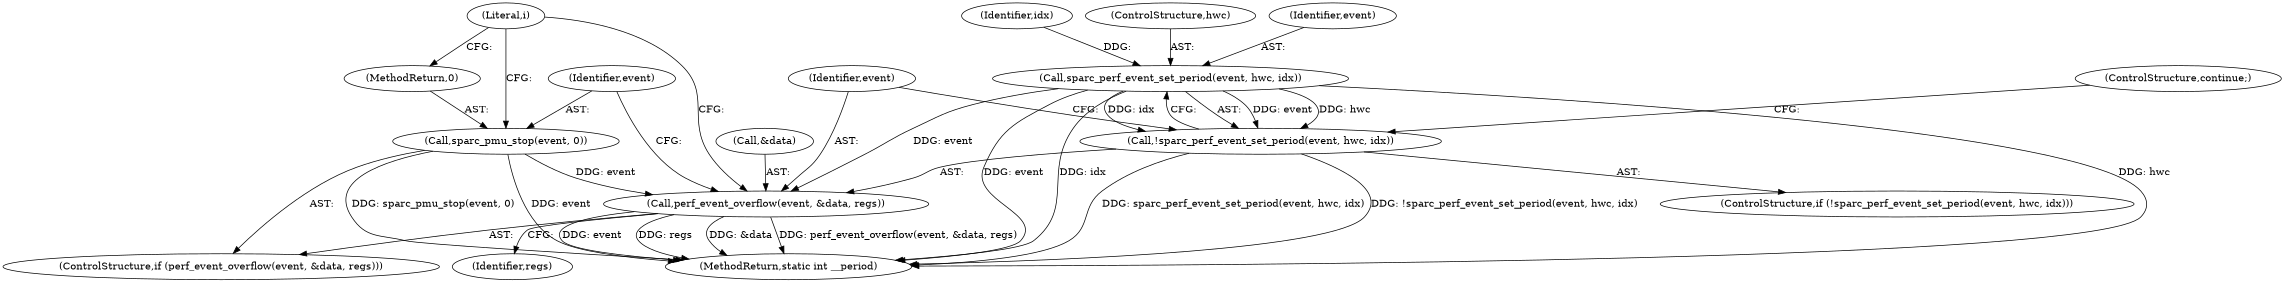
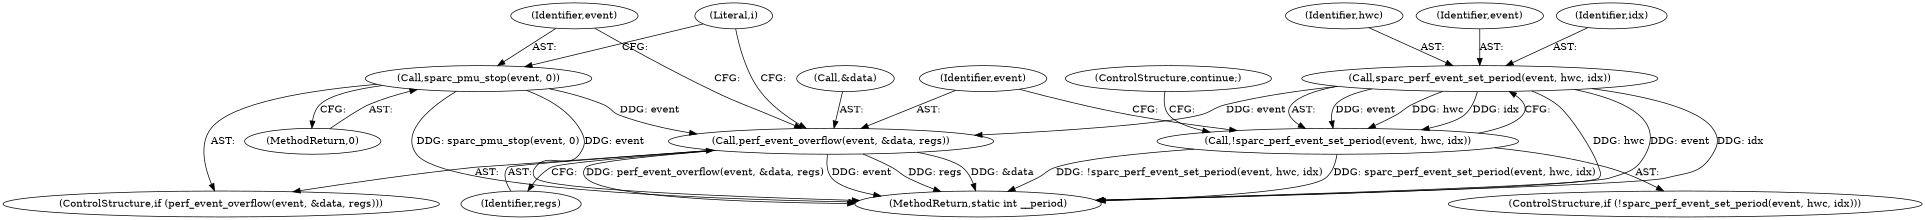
(1171, 16) -> (1344, 16)
(462, 44) -> (341, 94)
(1119, 47) -> (1567, 47)
(976, 161) -> (594, 159)
